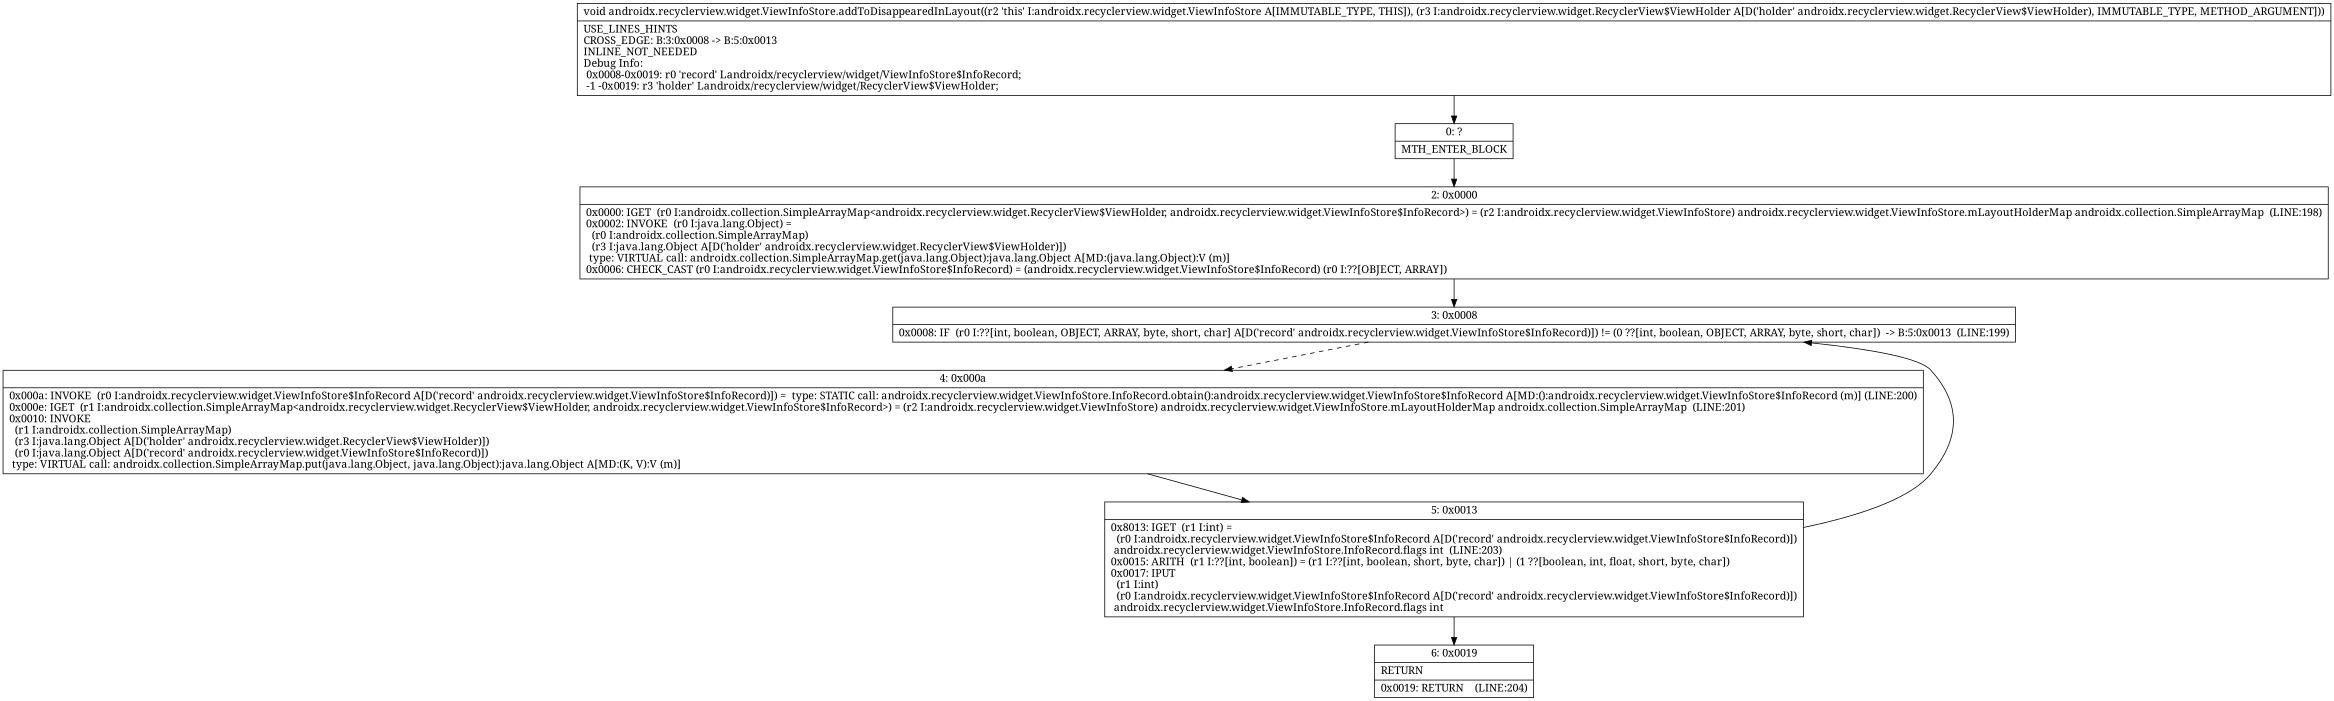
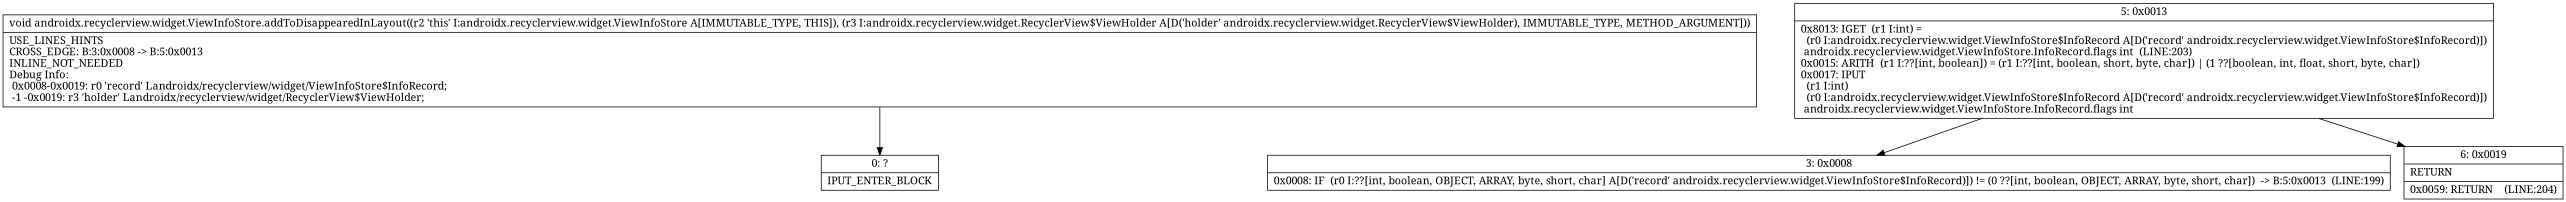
(1454, 150) -> (880, 181)
(1454, 233) -> none
(963, 422) -> none
(1454, 688) -> (2484, 190)
